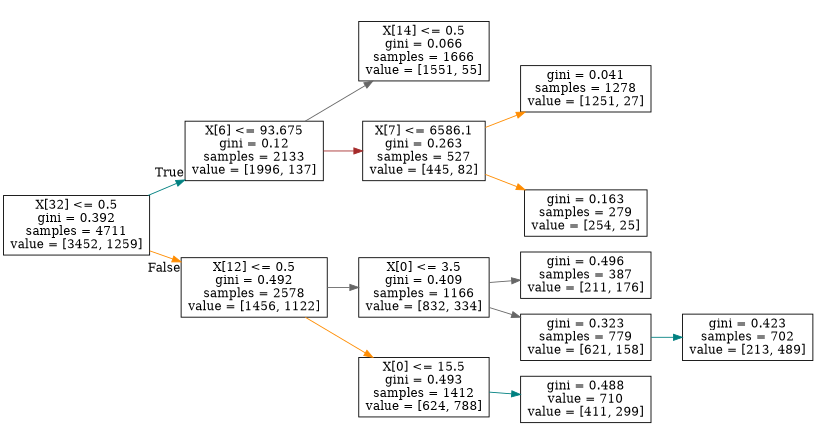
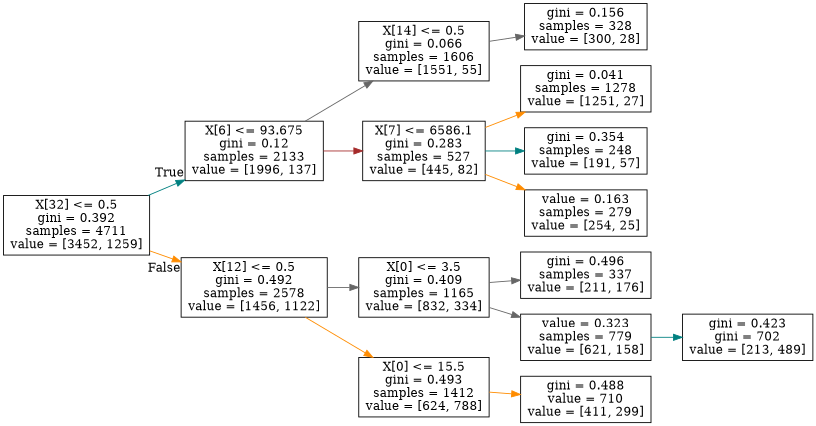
none -> (586, 27)
(424, 51) -> (424, 51)
(424, 151) -> (424, 151)
none -> (586, 151)
(586, 213) -> (586, 213)
(586, 275) -> (586, 275)
(424, 287) -> (424, 287)
(586, 337) -> (586, 337)
(748, 337) -> (748, 337)
(500, 393) -> (500, 393)
